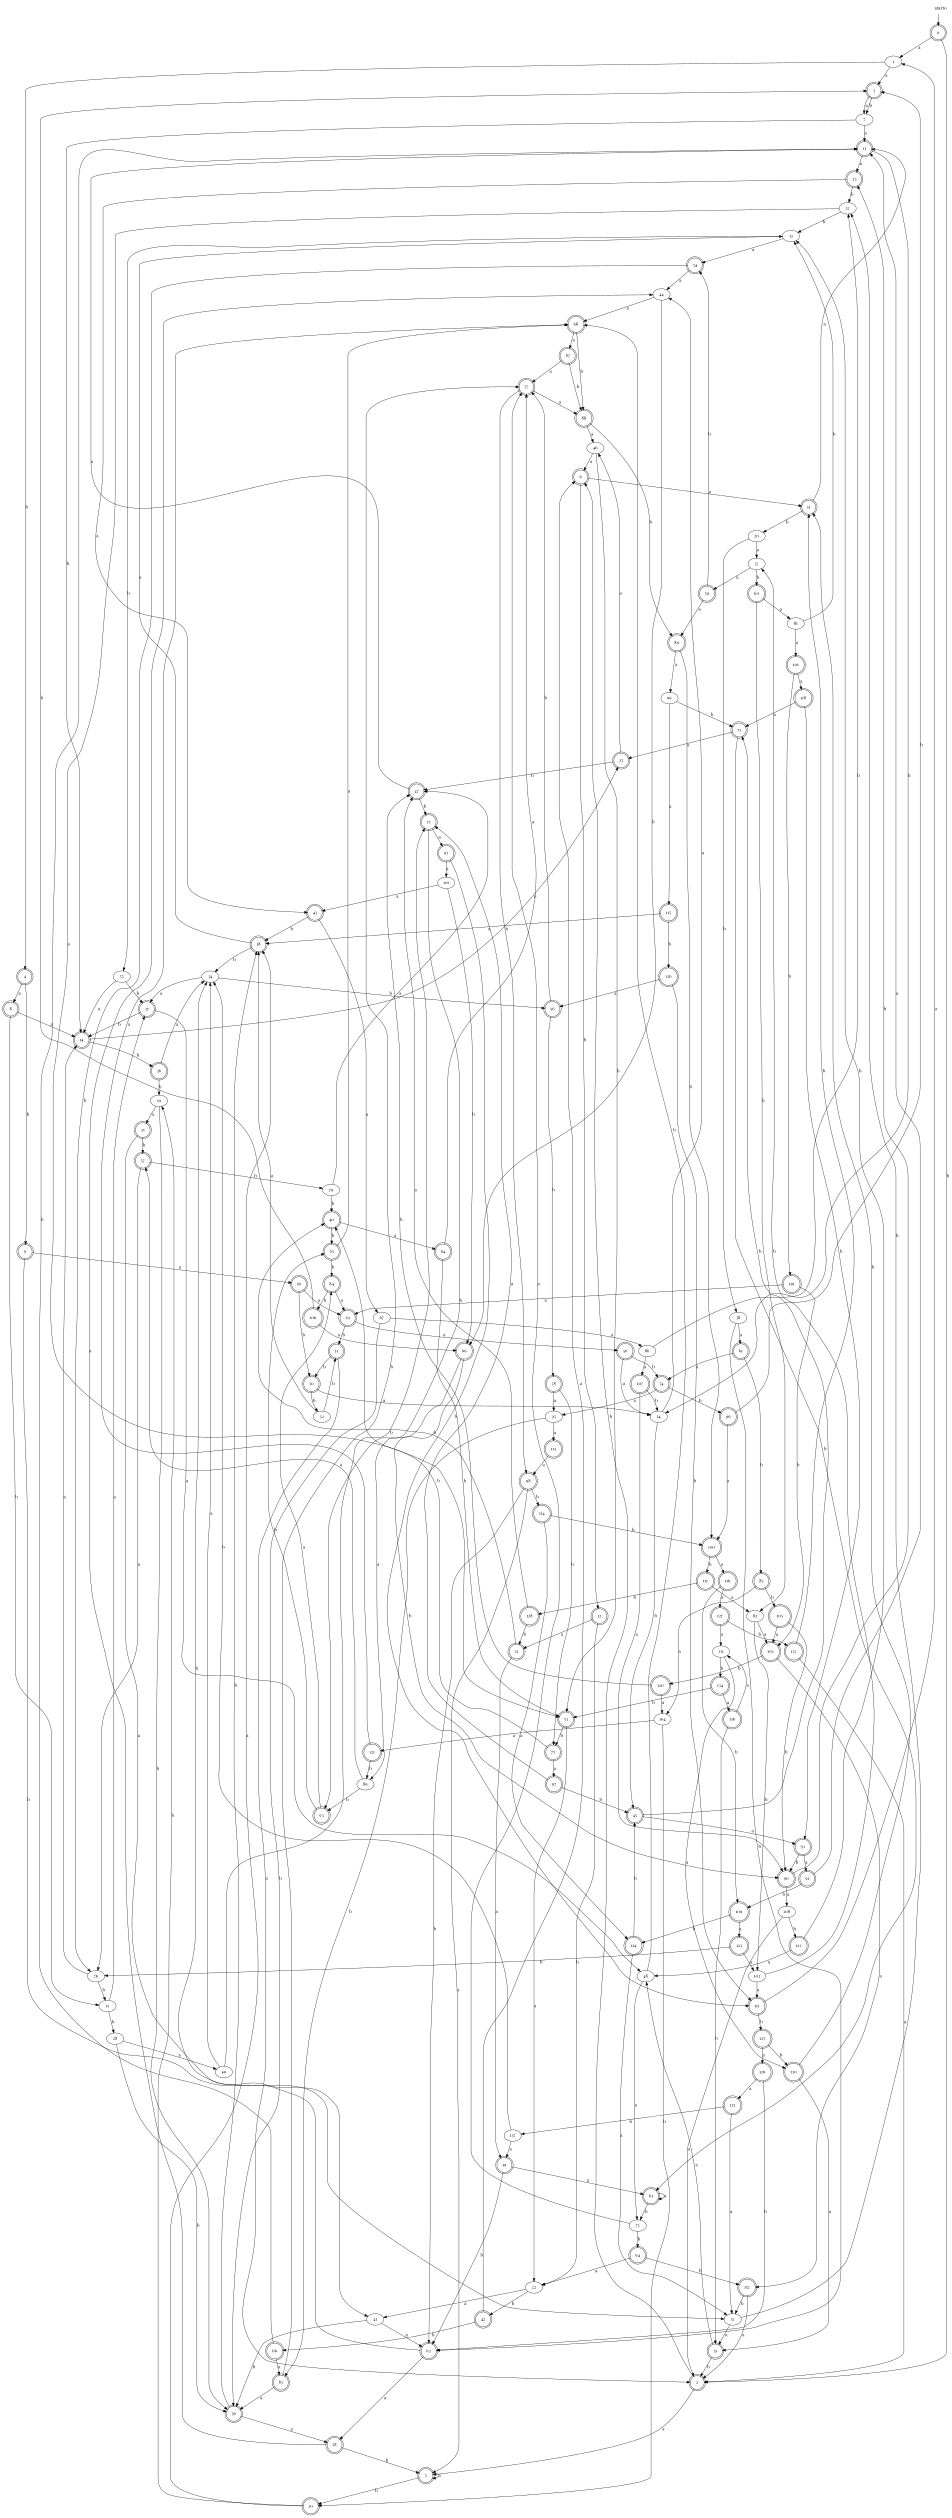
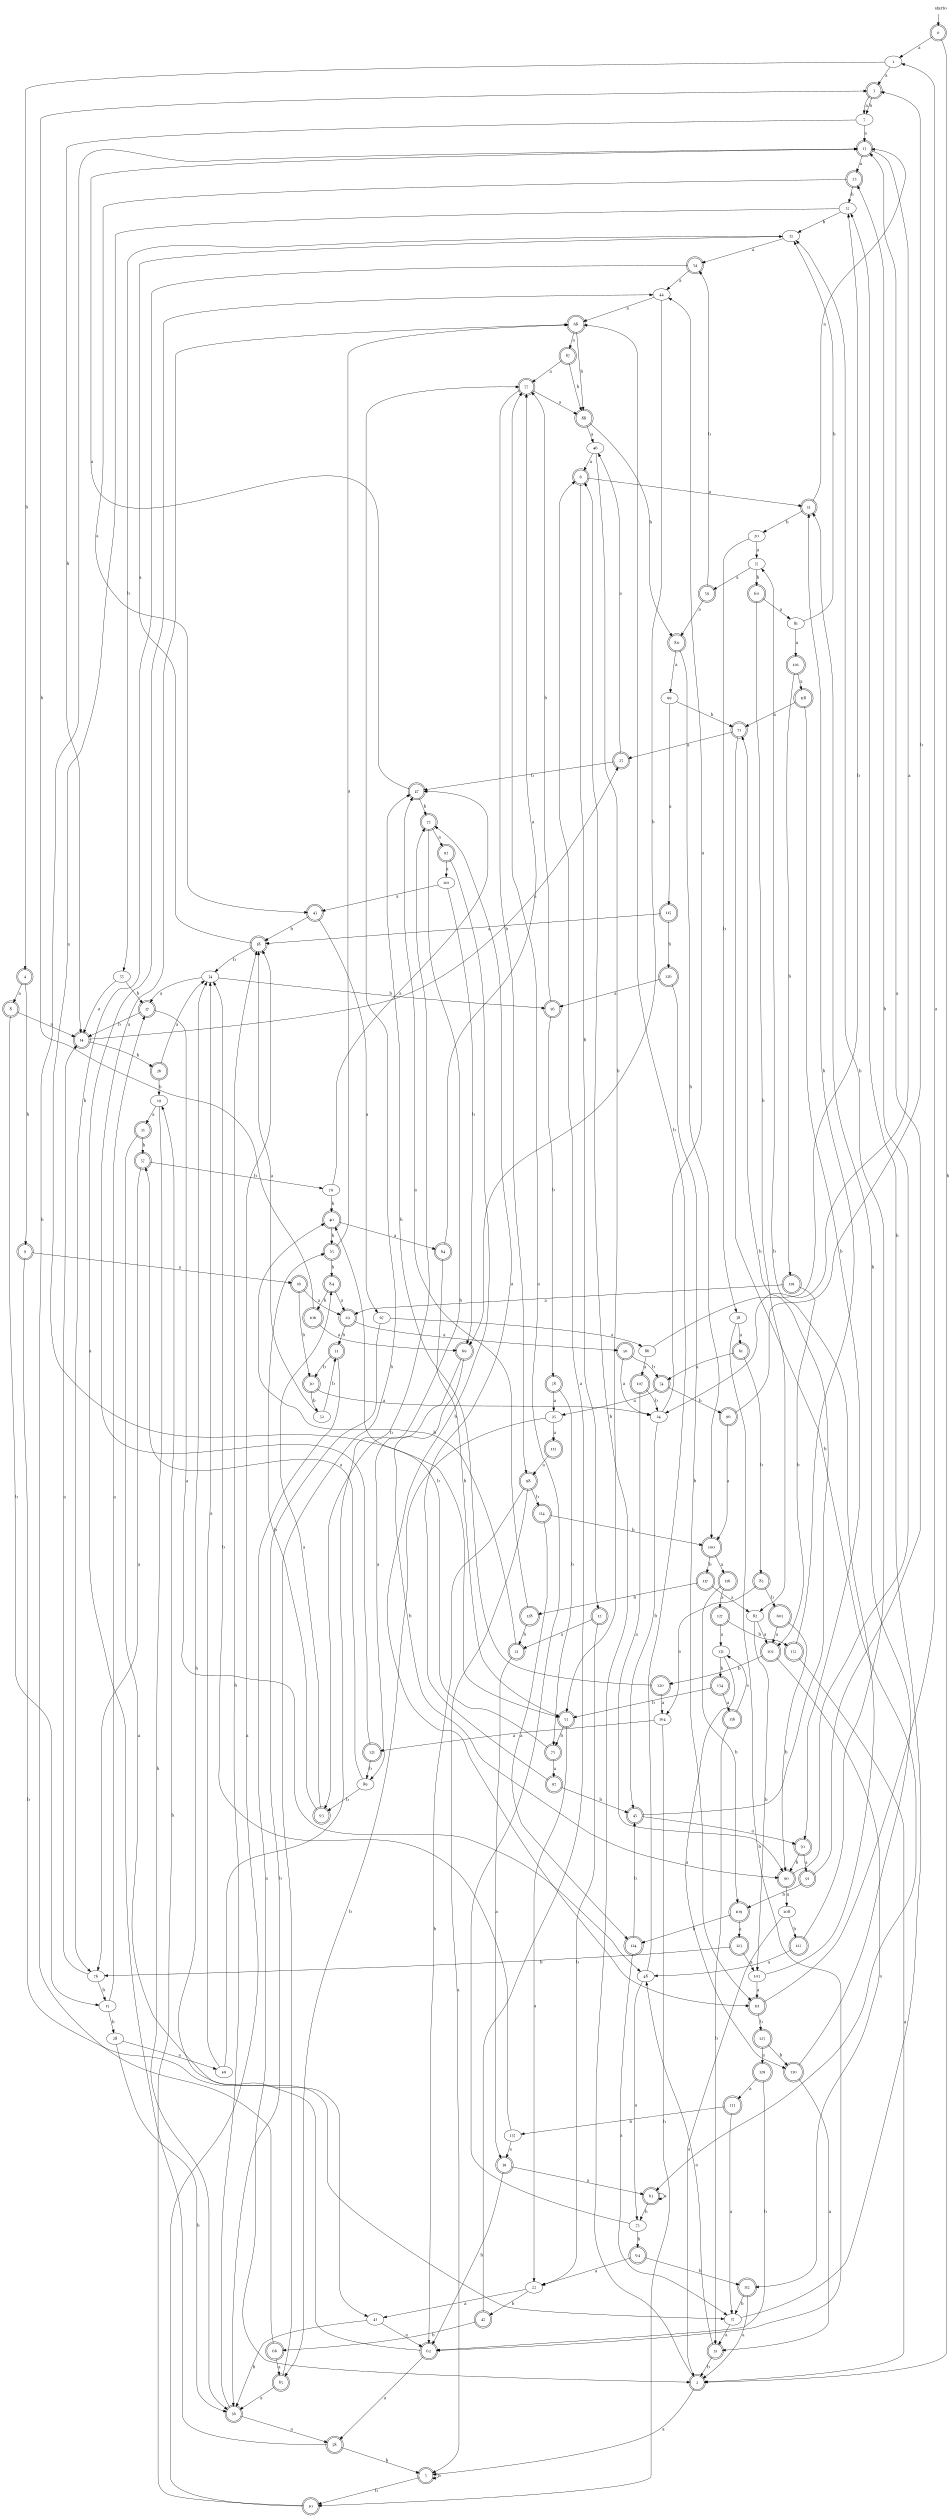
(909, 776) -> (909, 776)
(780, 1616) -> (780, 1616)
